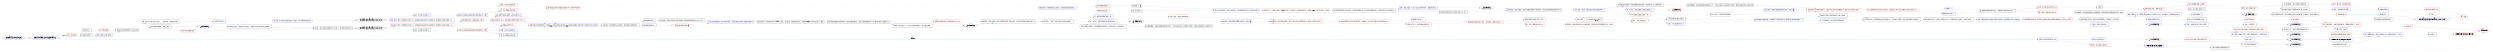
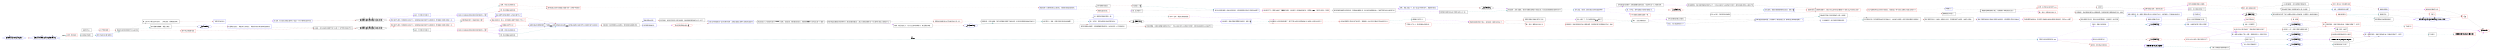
(2197, 14) -> (2197, 14)
